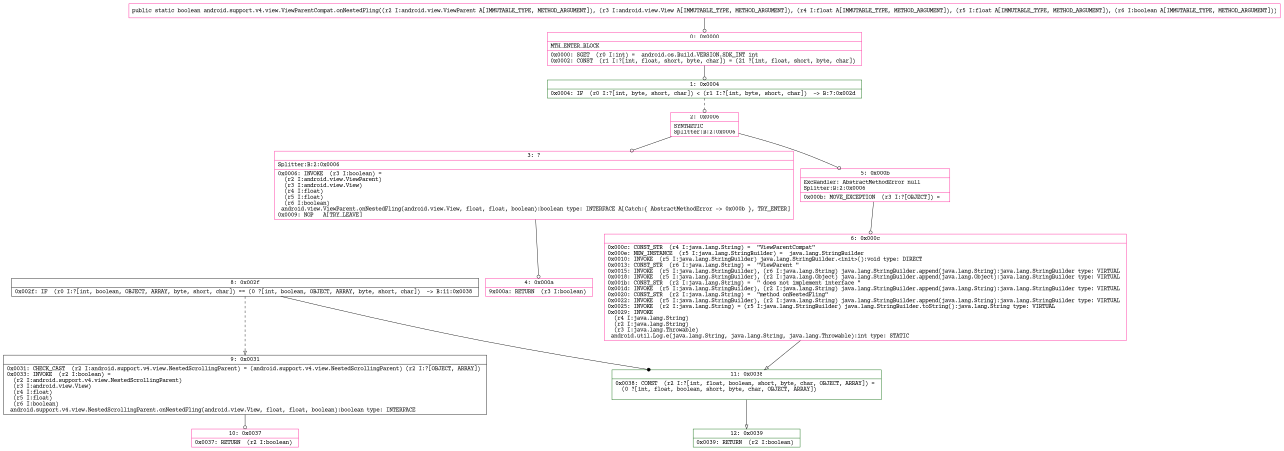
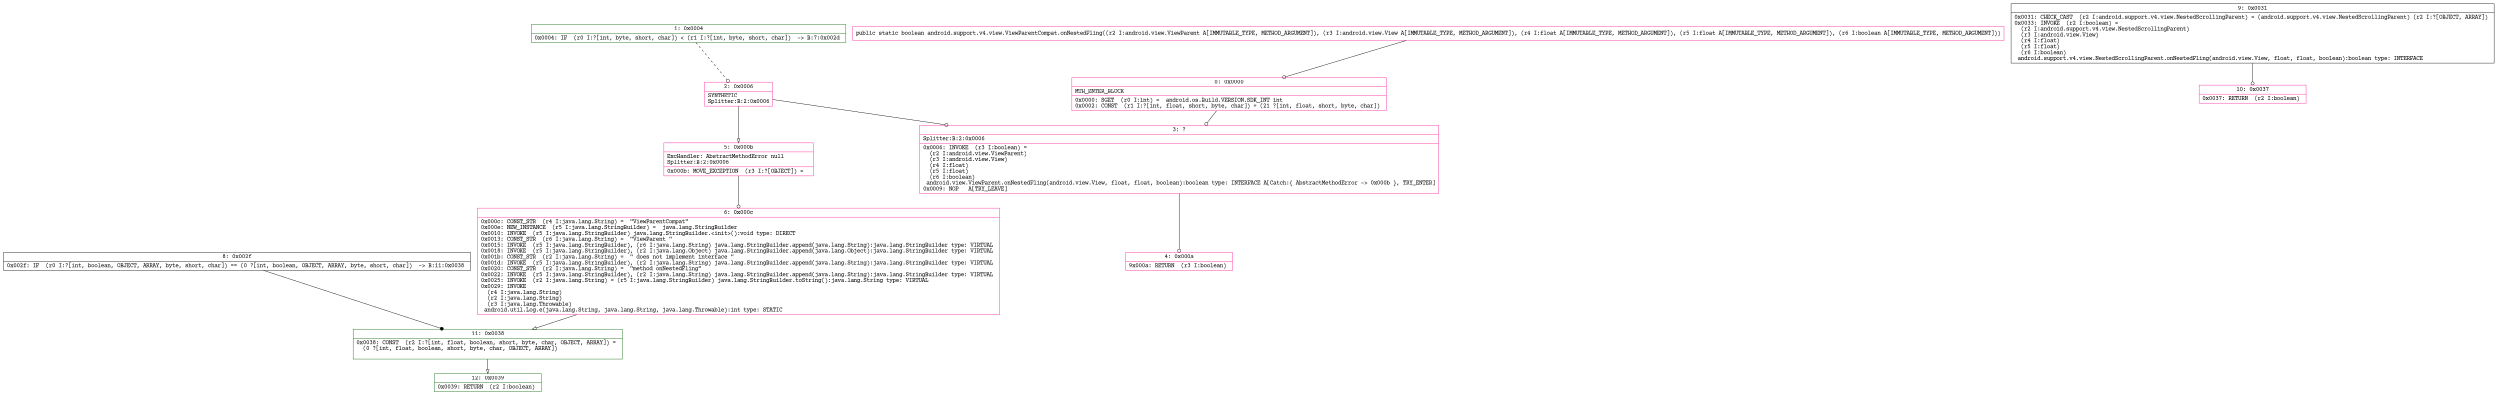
(705, 71) -> (1212, 117)
(789, 148) -> (739, 123)
(245, 324) -> none
